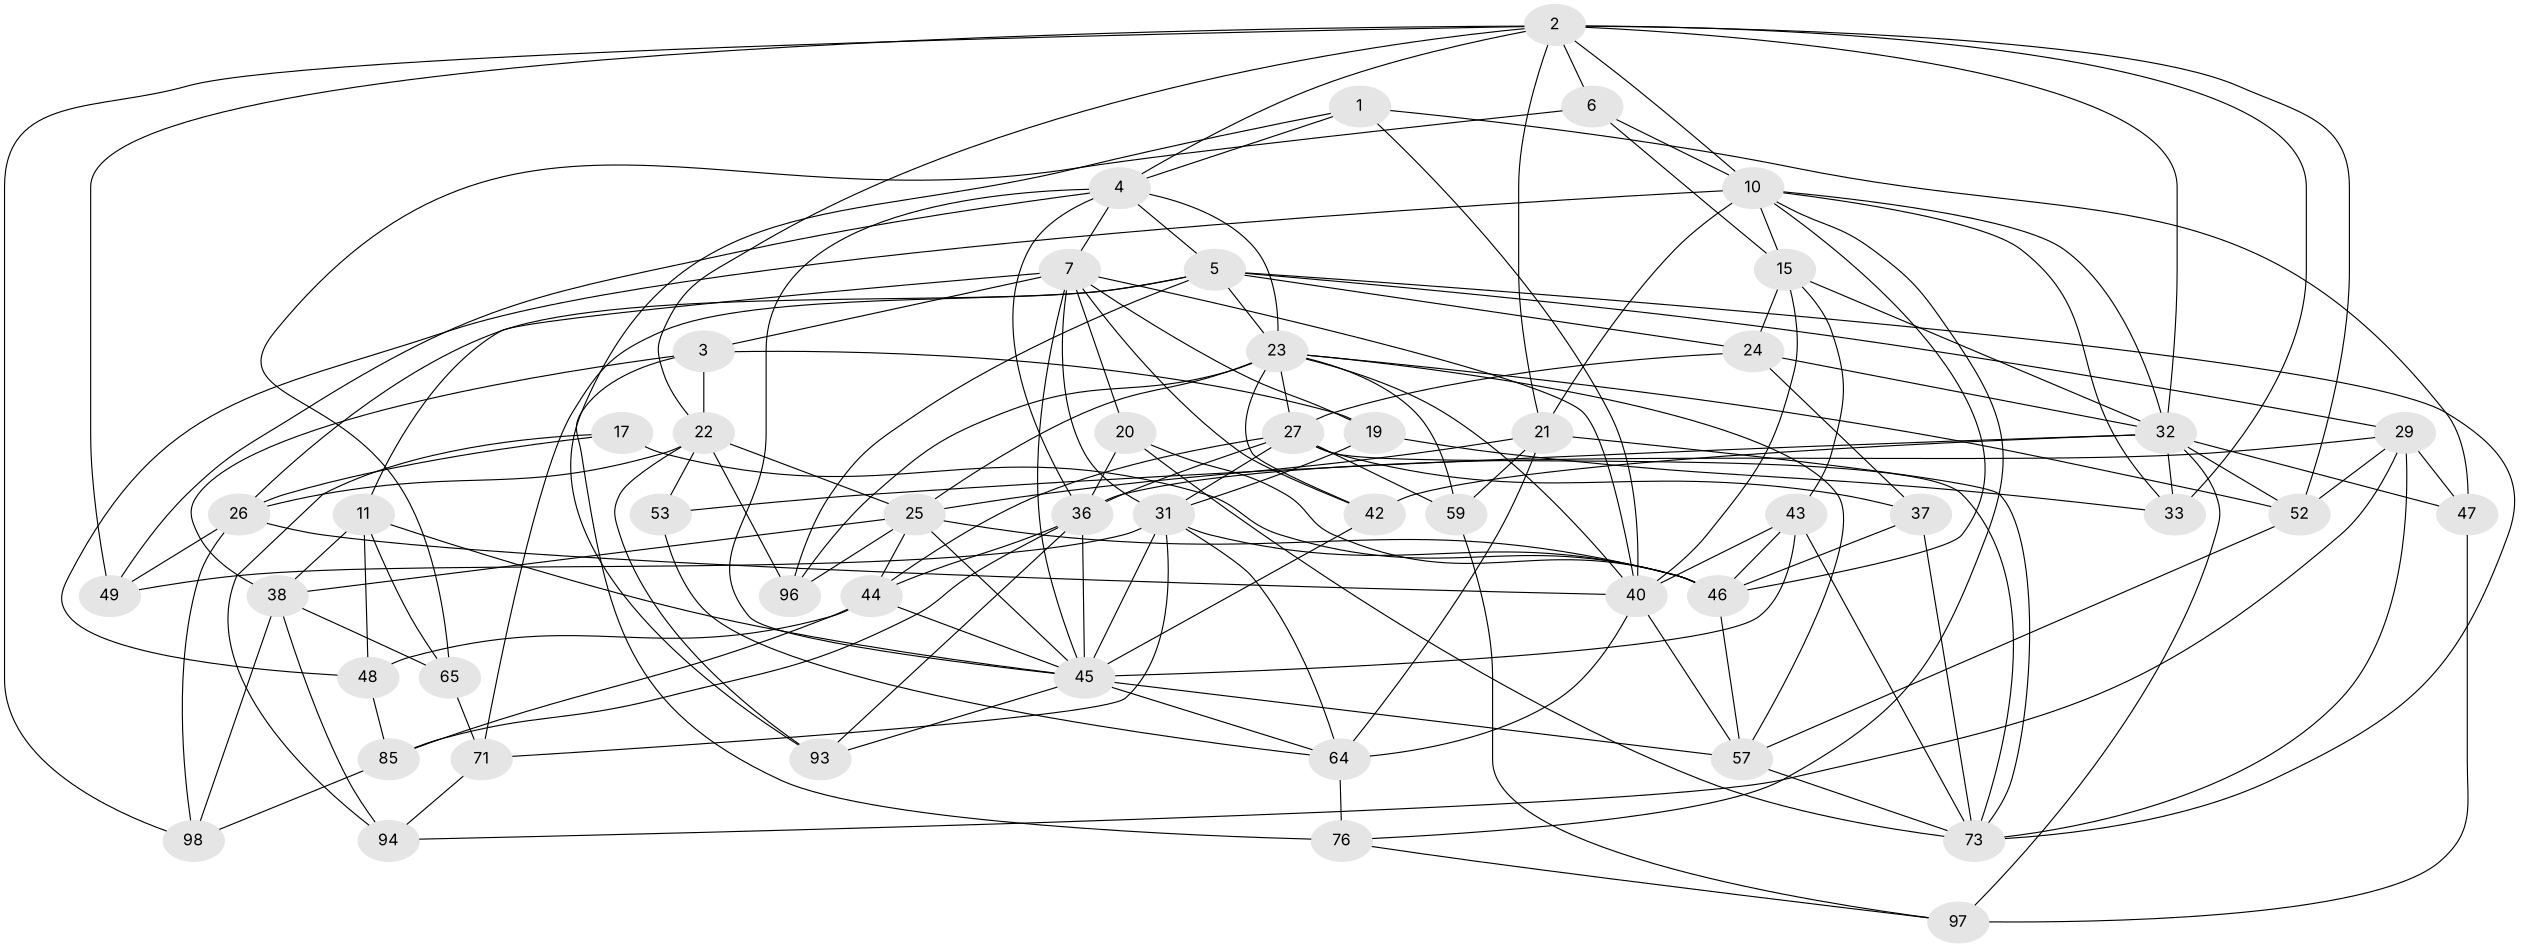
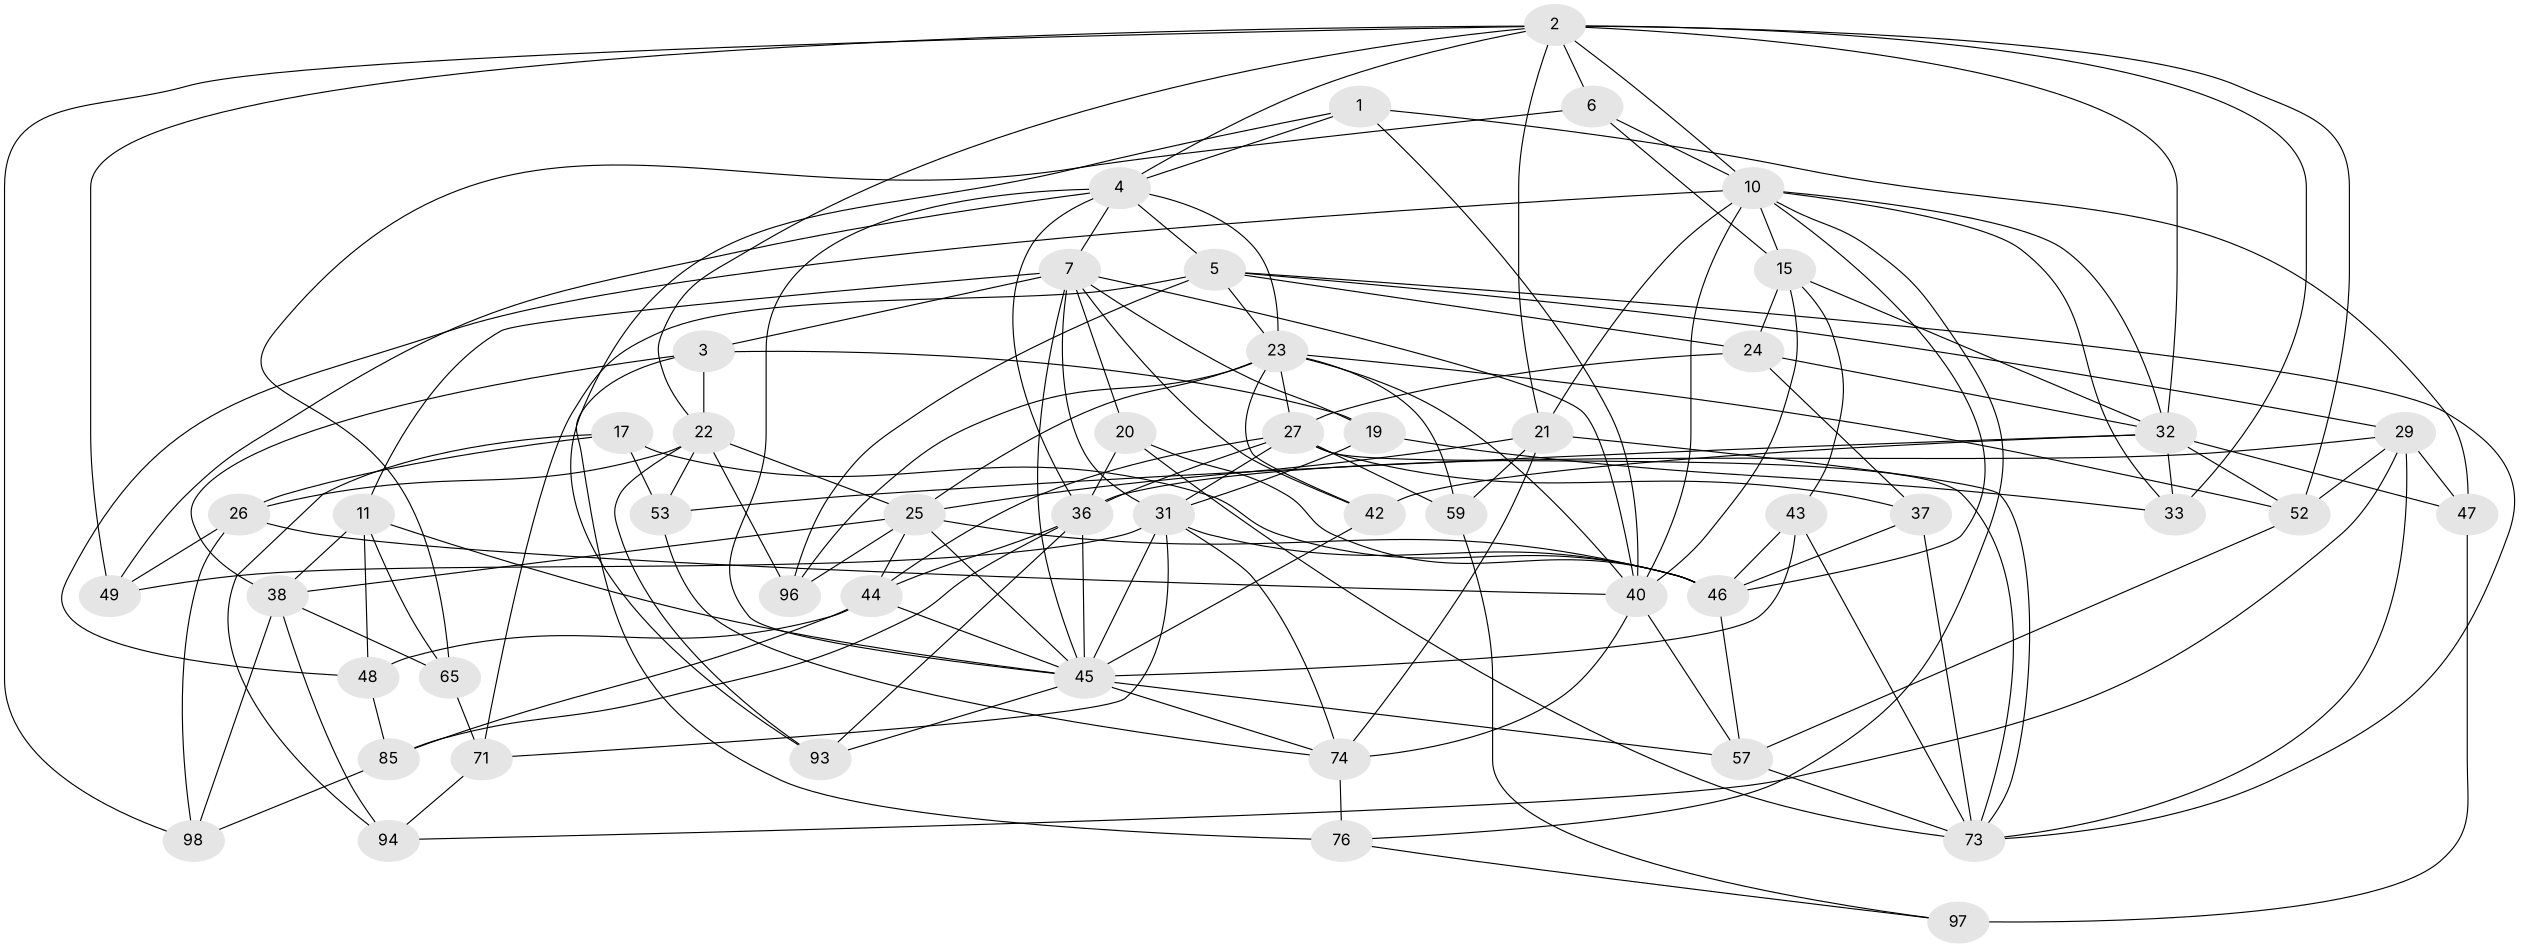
(454, 351) -> none
(1711, 427) -> none
none -> (644, 480)
(1717, 555) -> (1691, 391)
(2143, 693) -> none
(1340, 759) -> (1340, 759)
